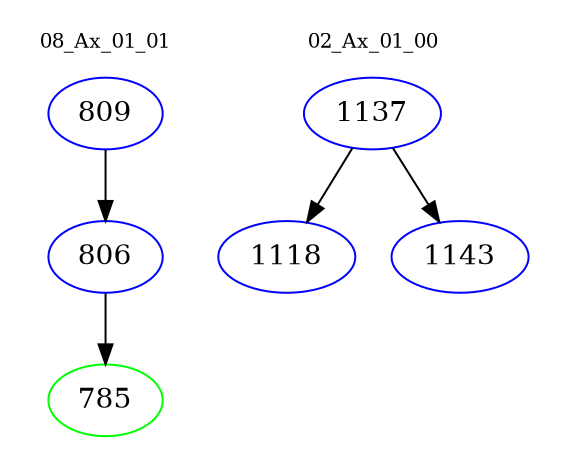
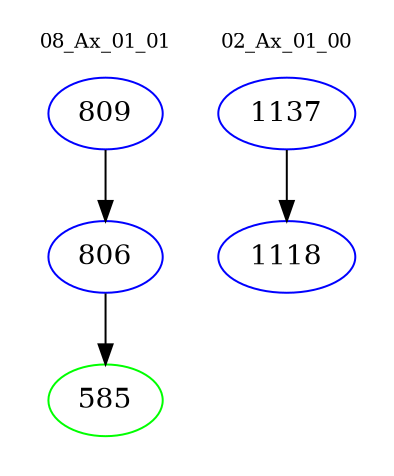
(460, 257) -> none
(106, 400) -> (106, 400)
